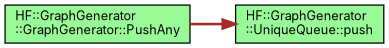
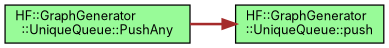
(98, 24) -> (98, 24)
